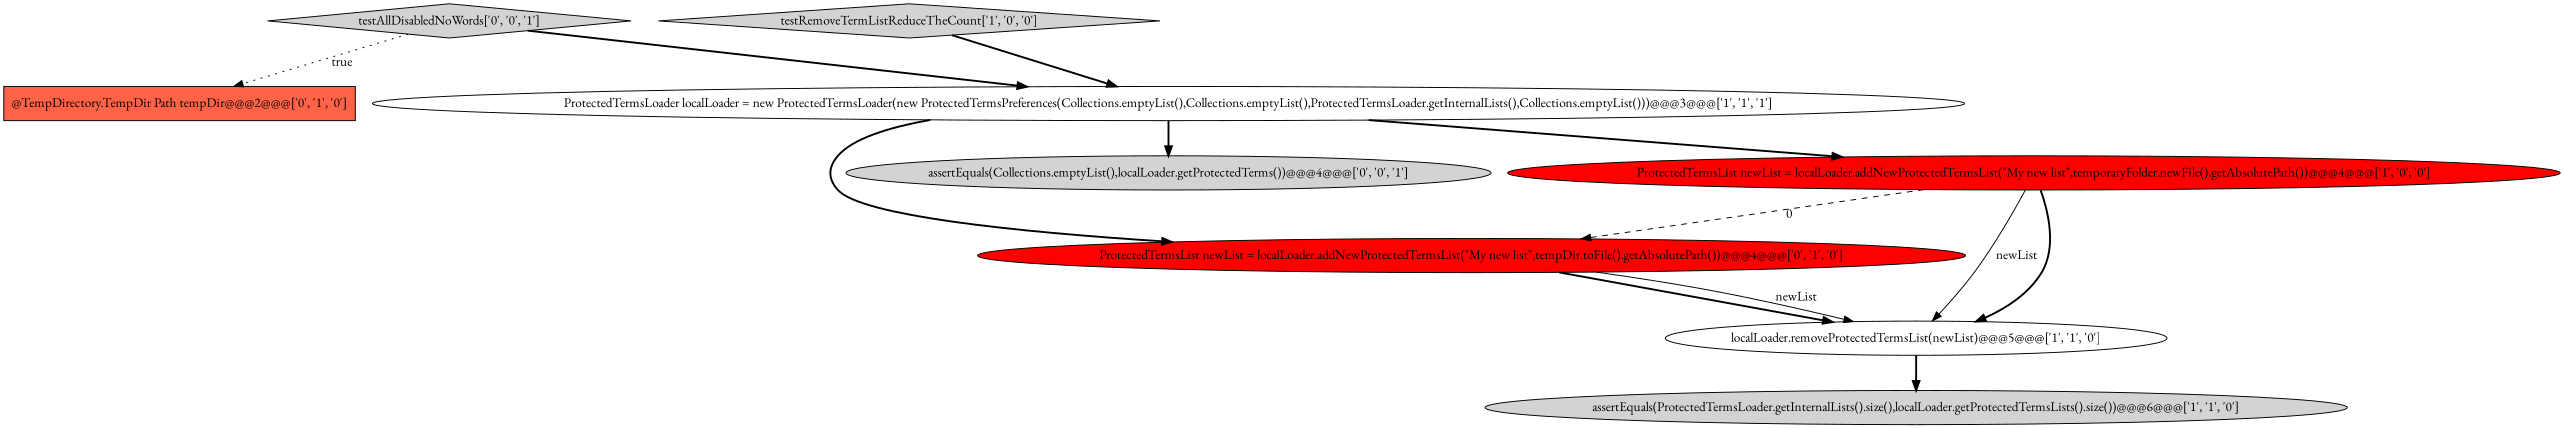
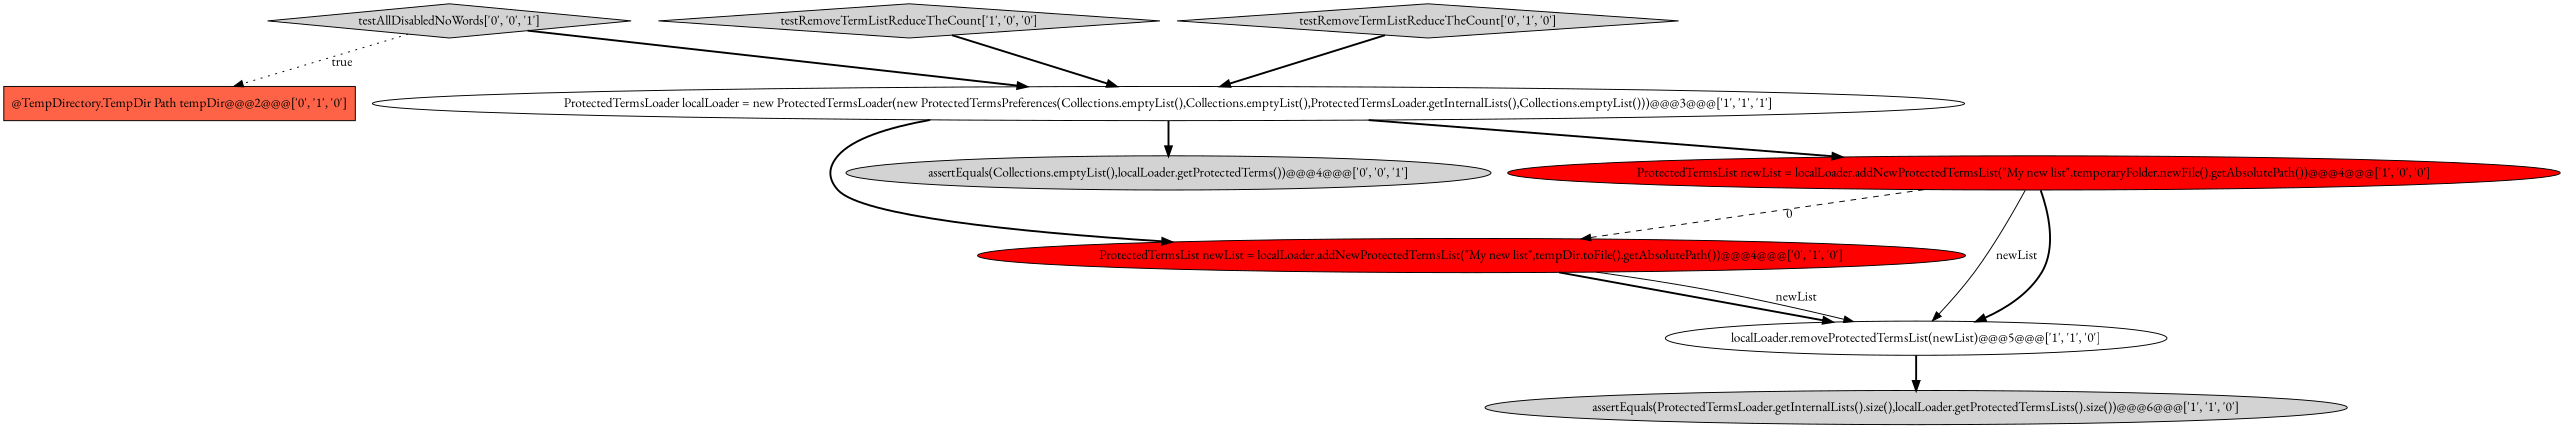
none -> (1428, 21)
